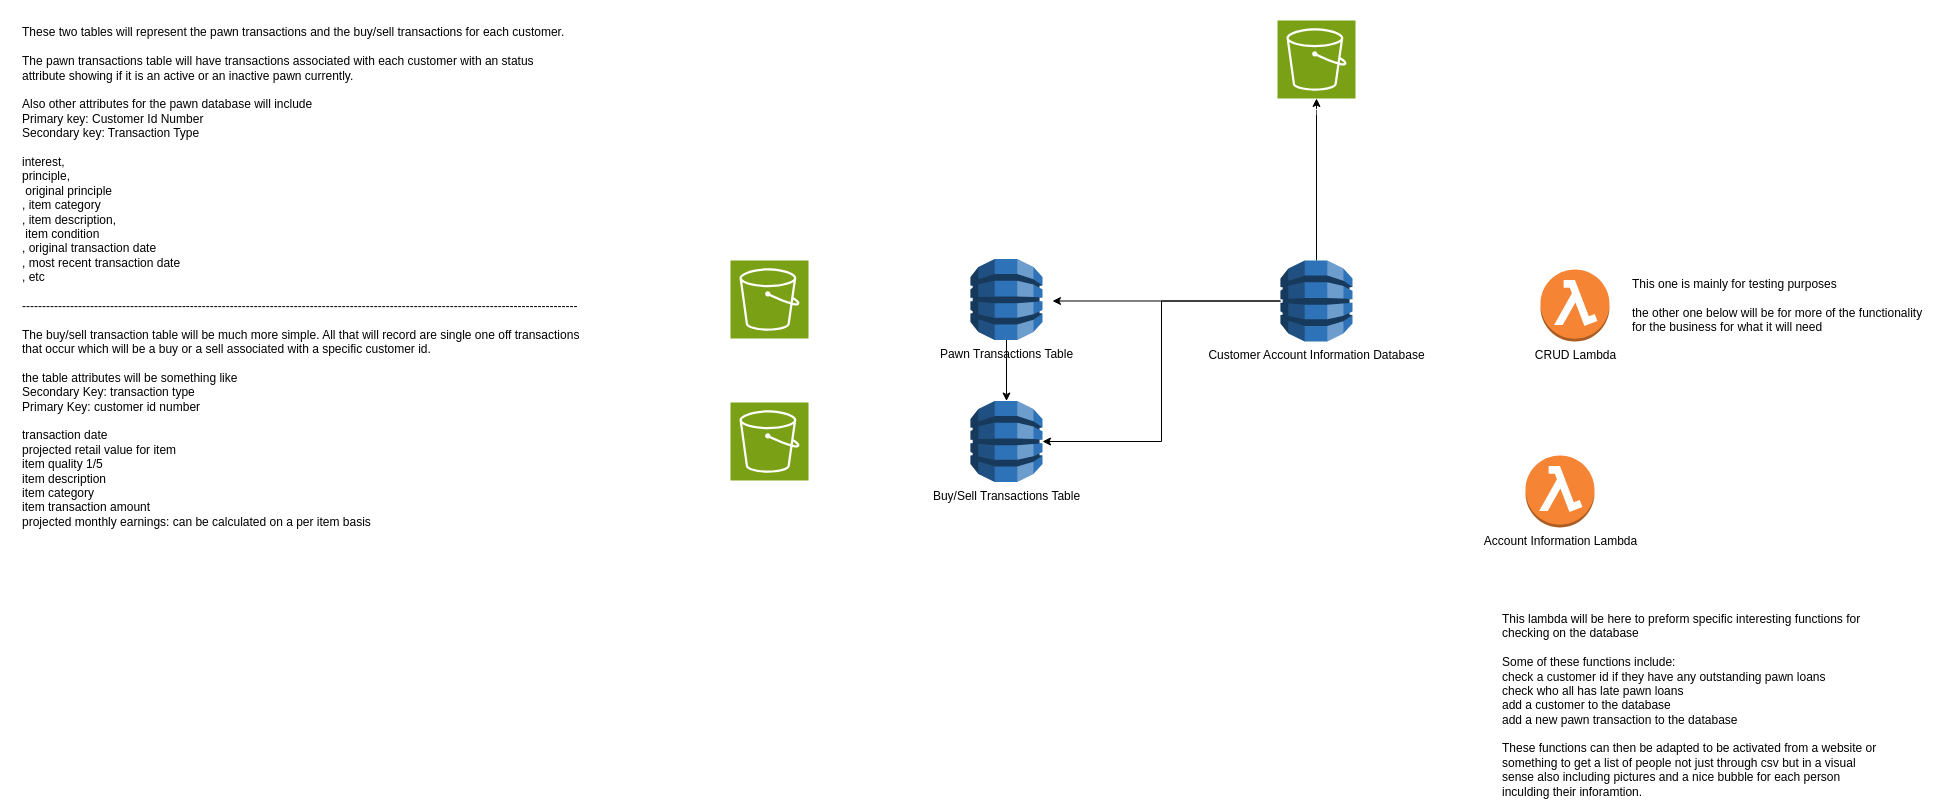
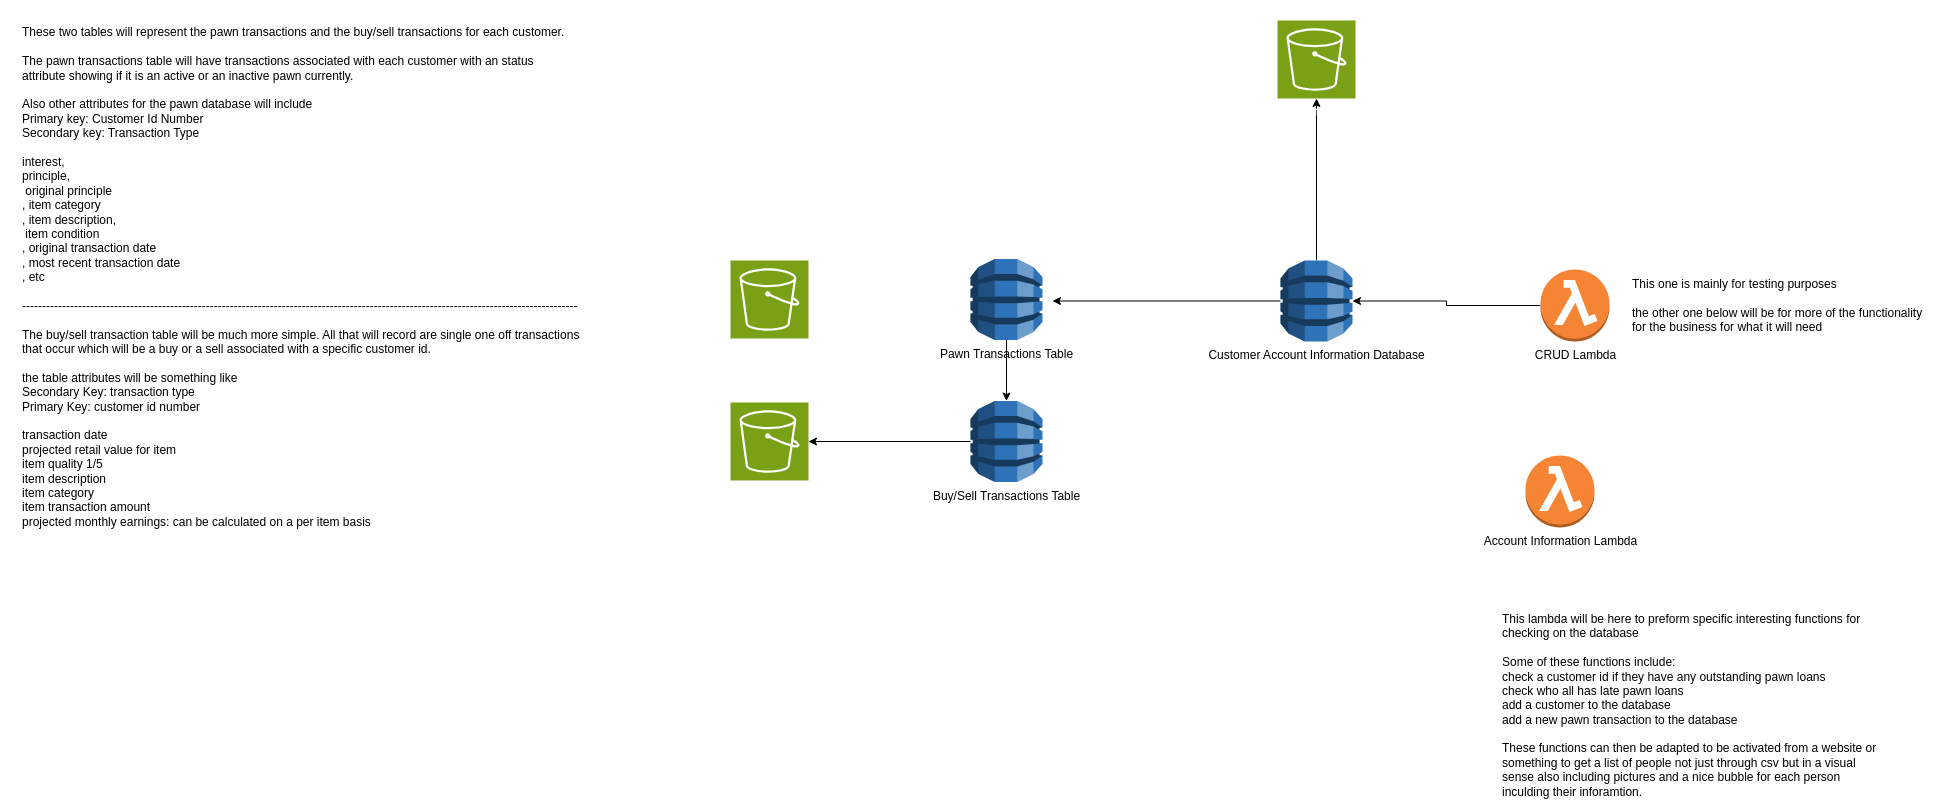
none -> (1449, 306)
(1162, 428) -> none
none -> (893, 442)
